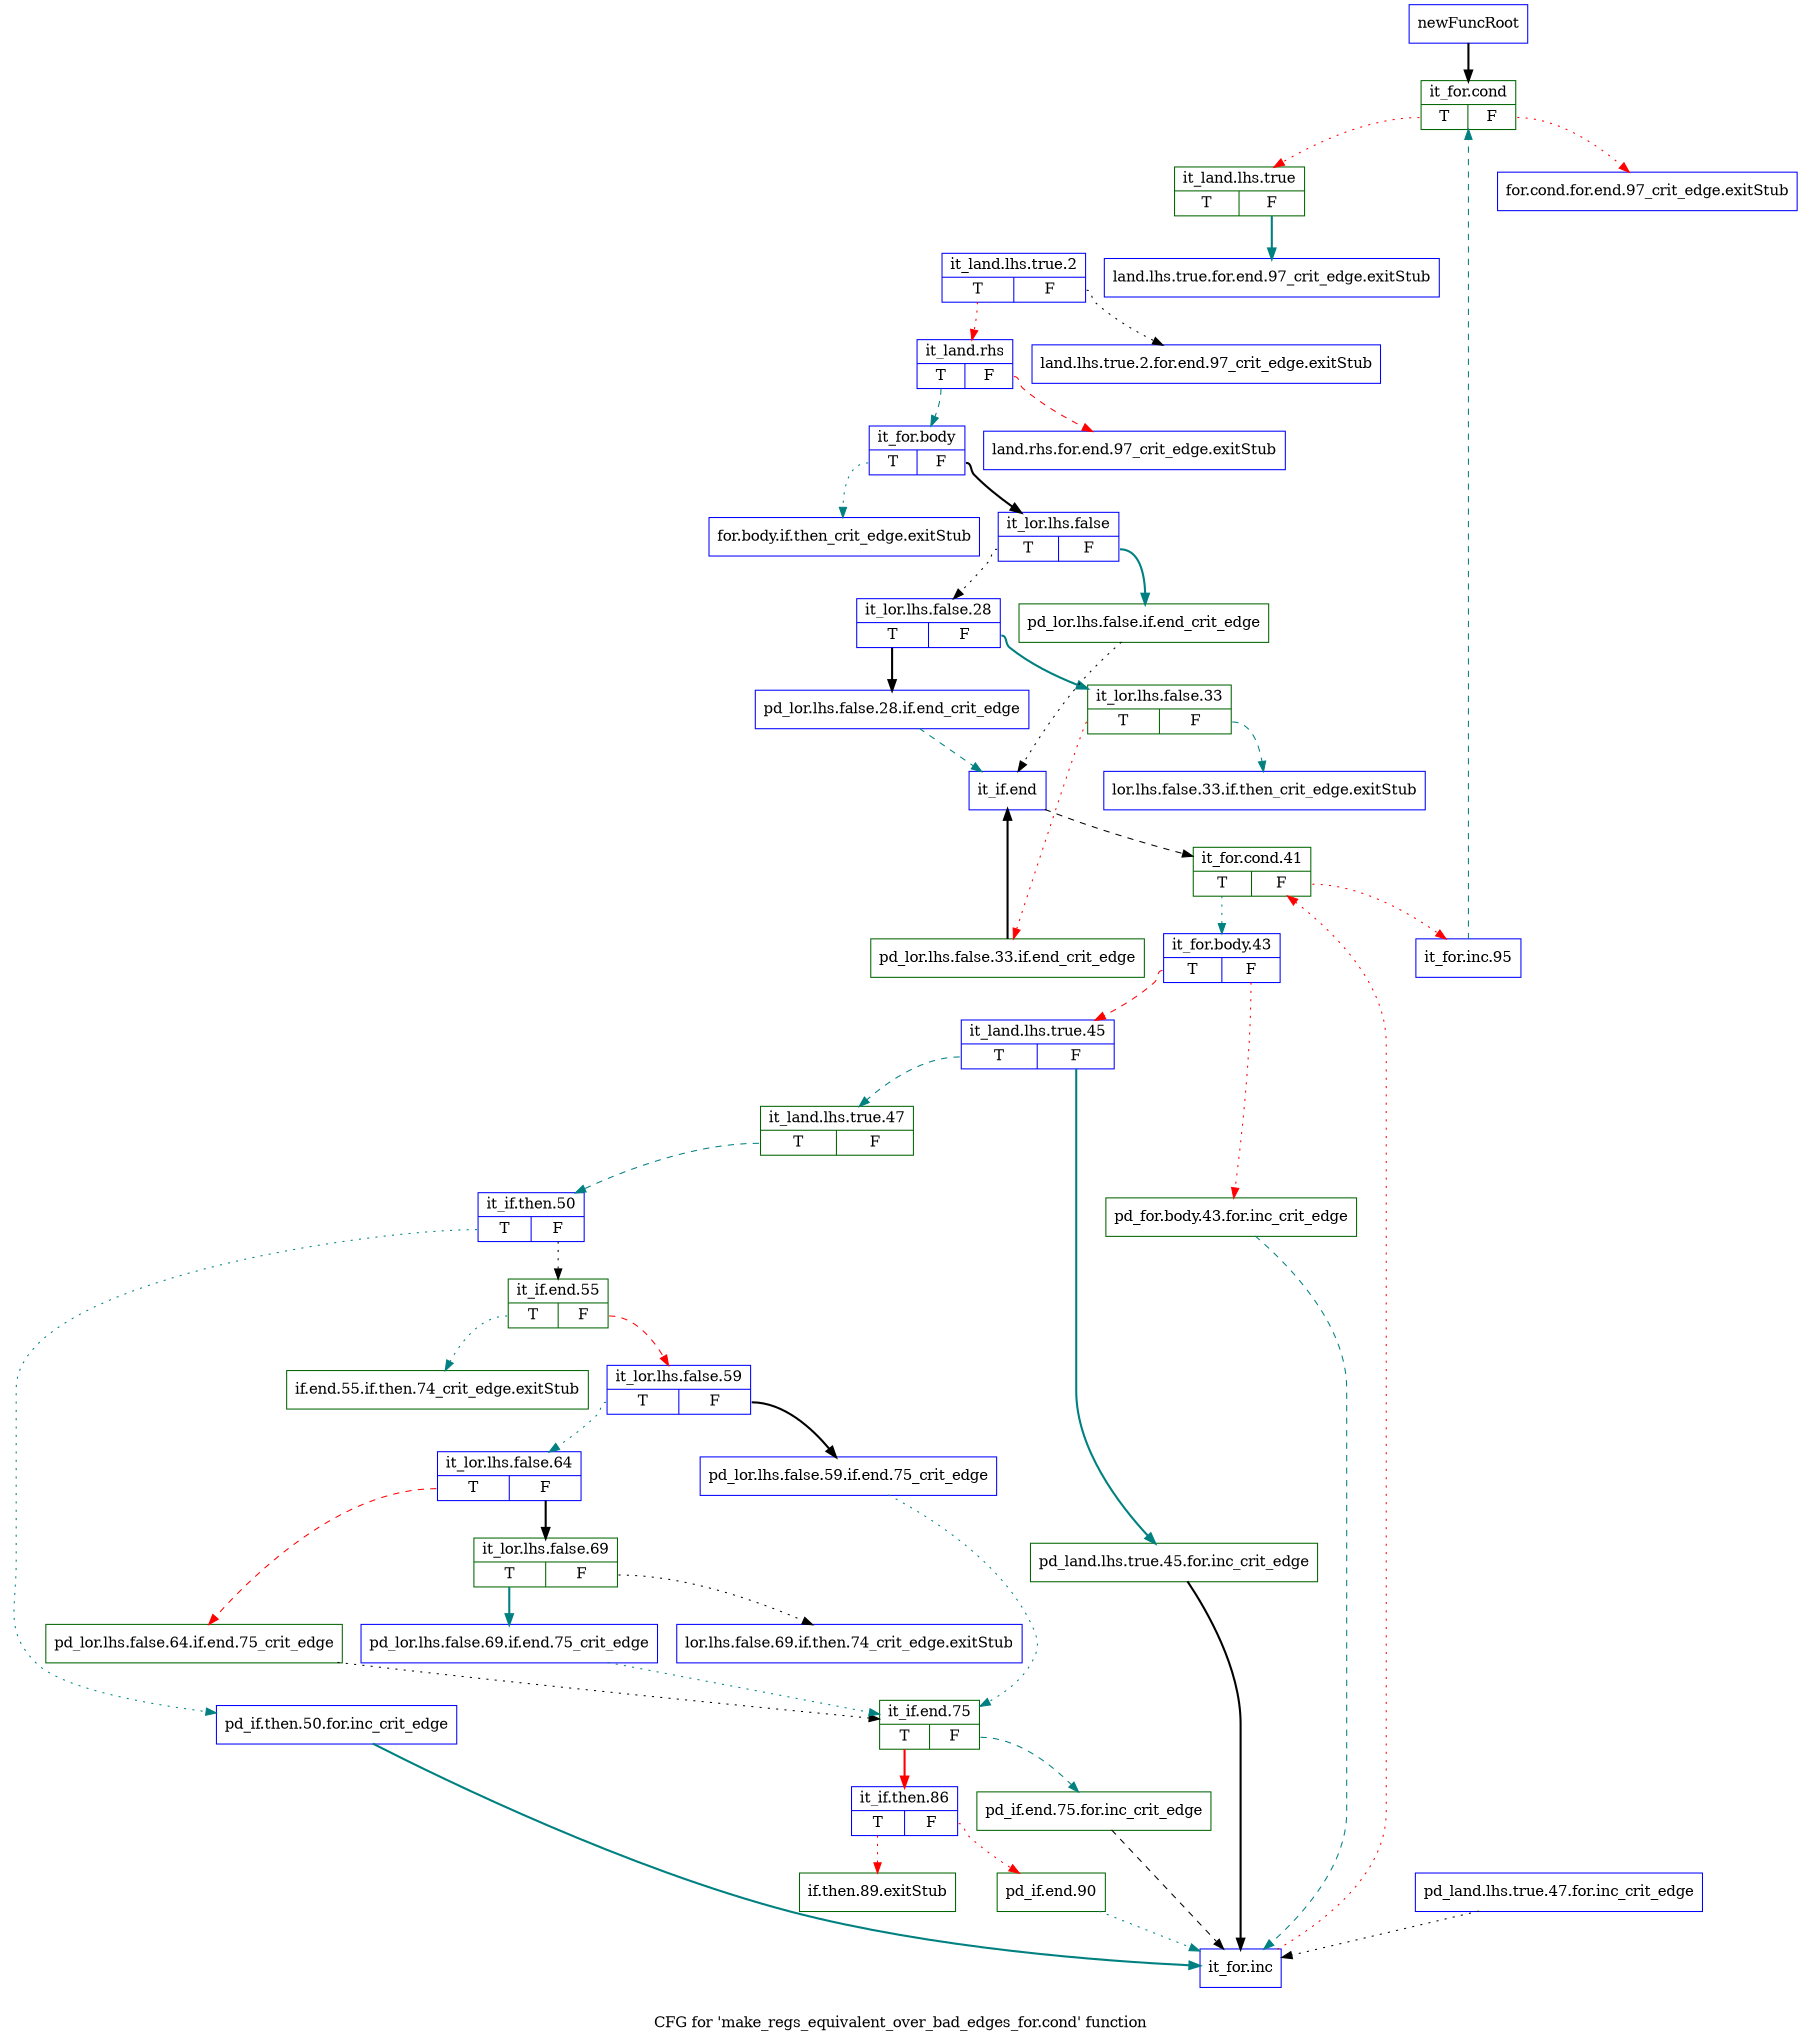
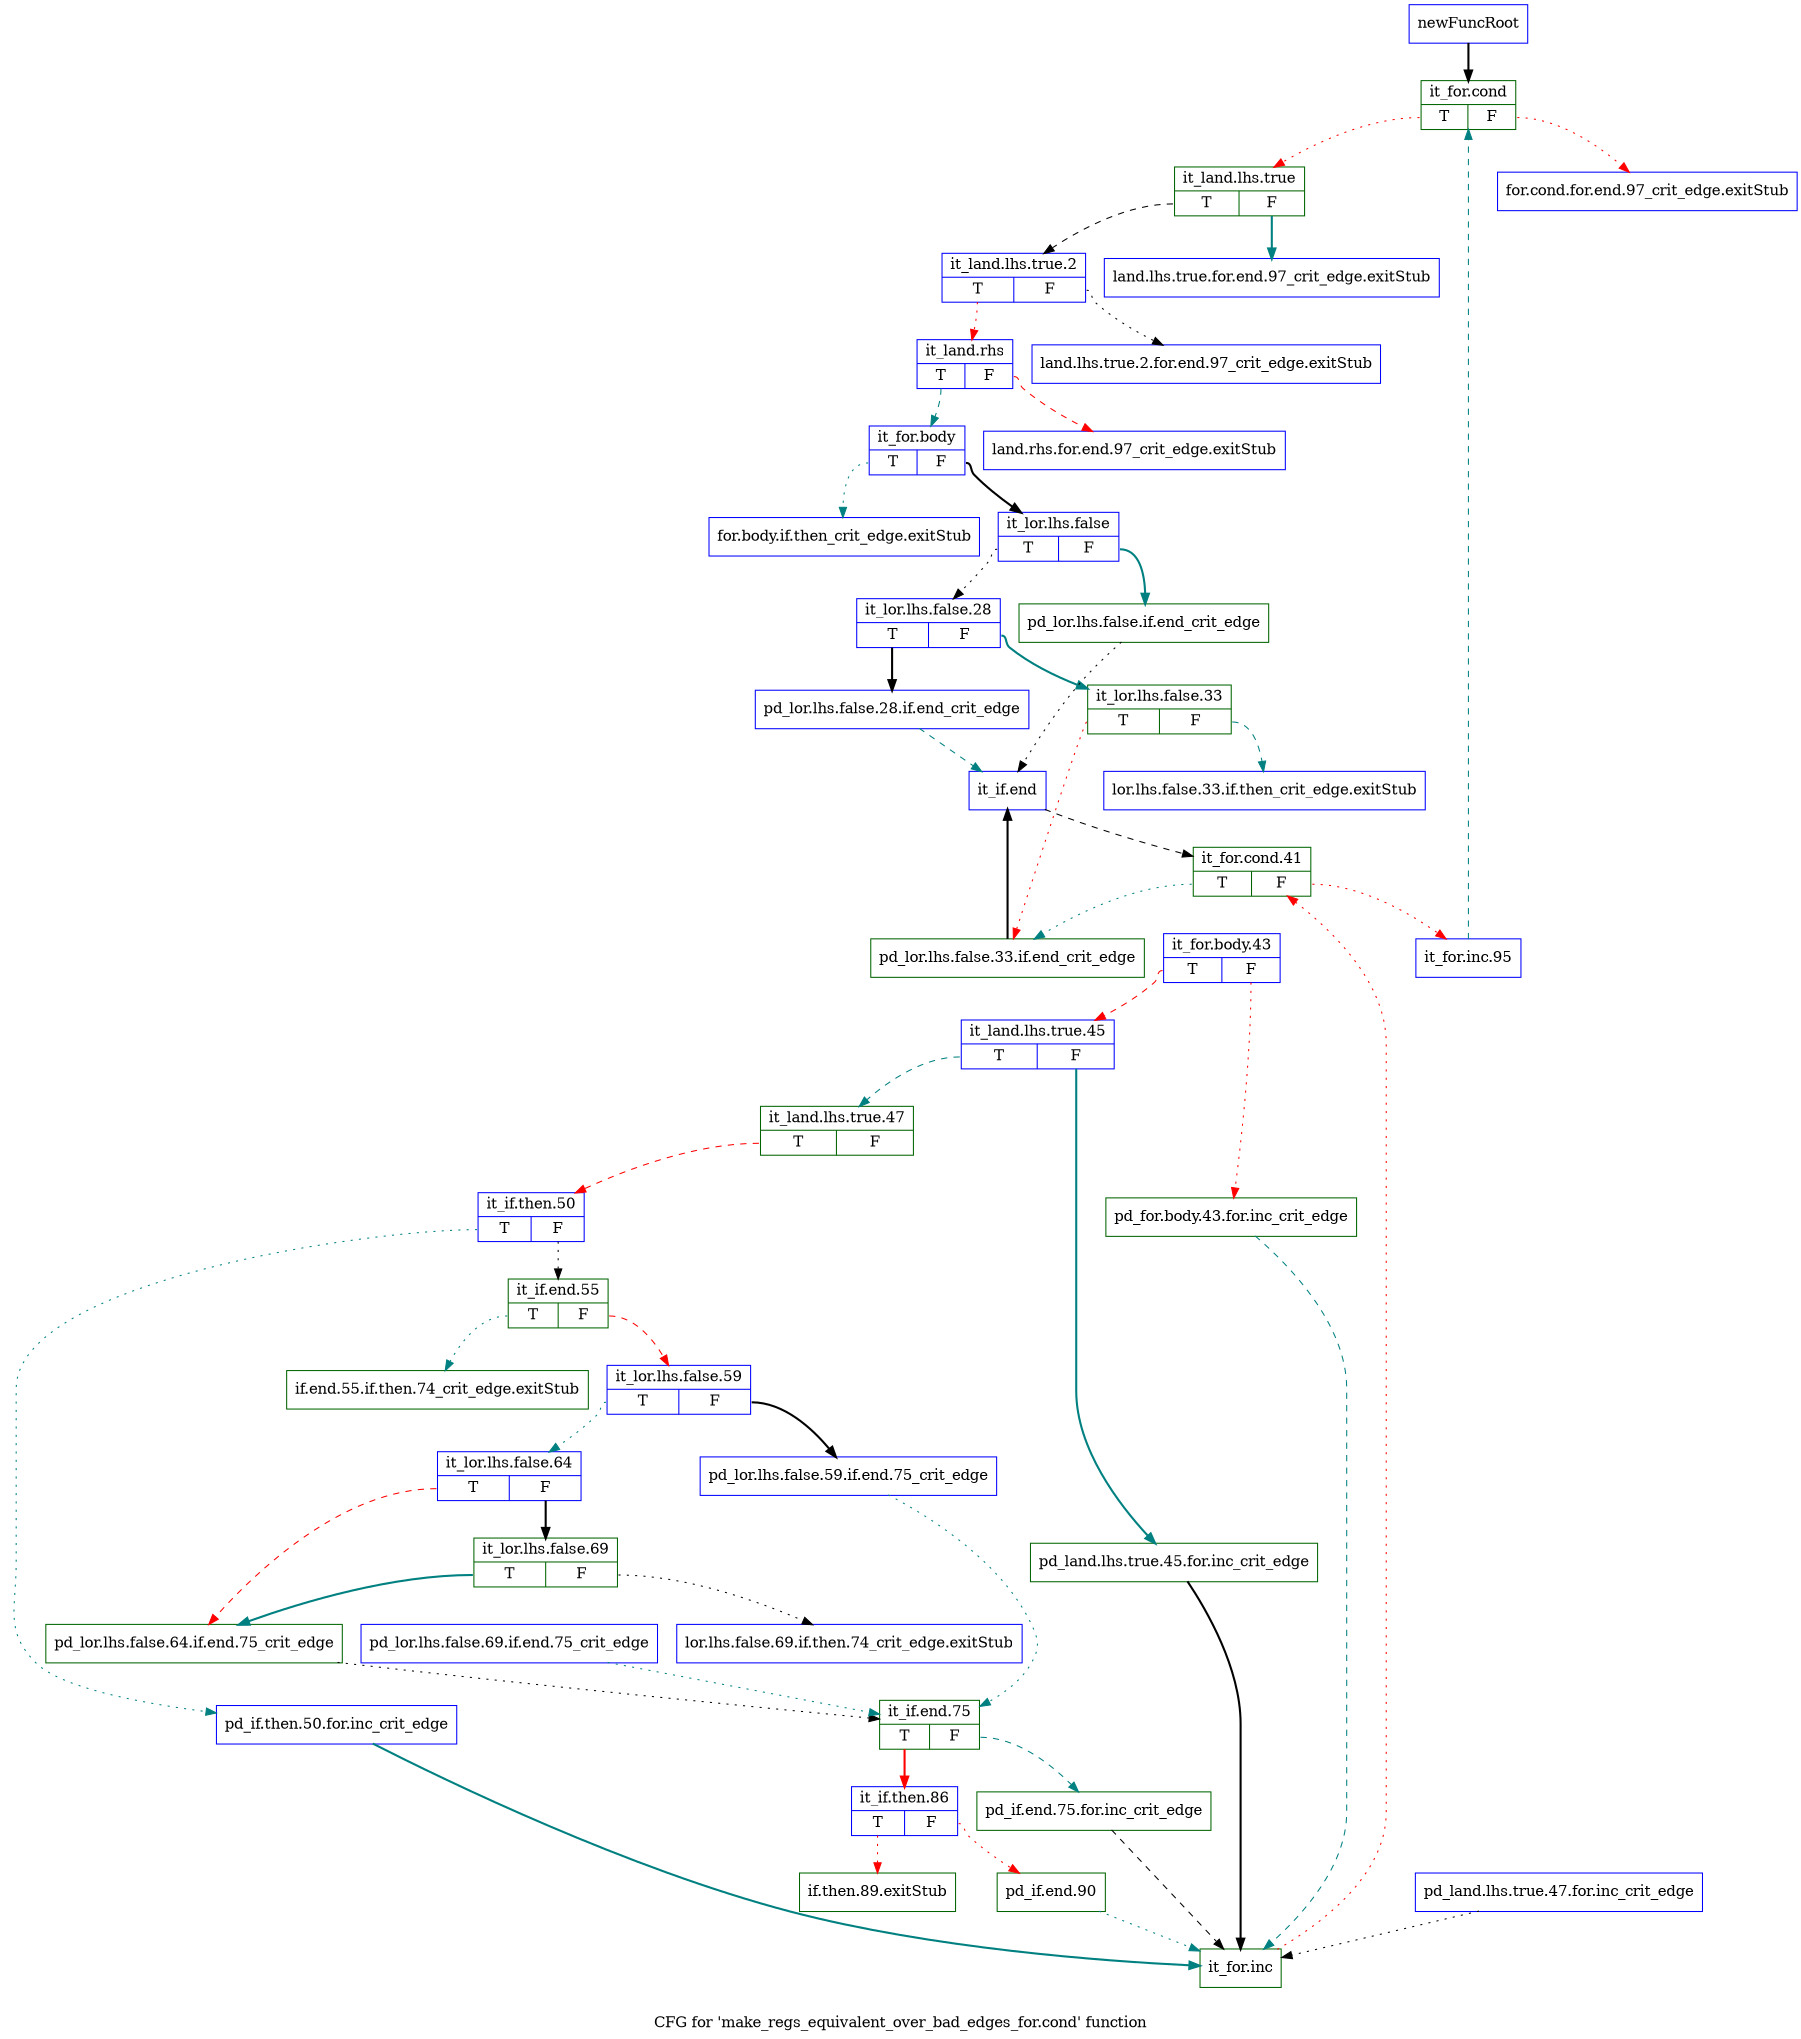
none -> (1110, 217)
(1222, 910) -> (1114, 900)
(670, 1157) -> (670, 1157)
(509, 1601) -> (359, 1589)
(1241, 1968) -> (1241, 1968)
